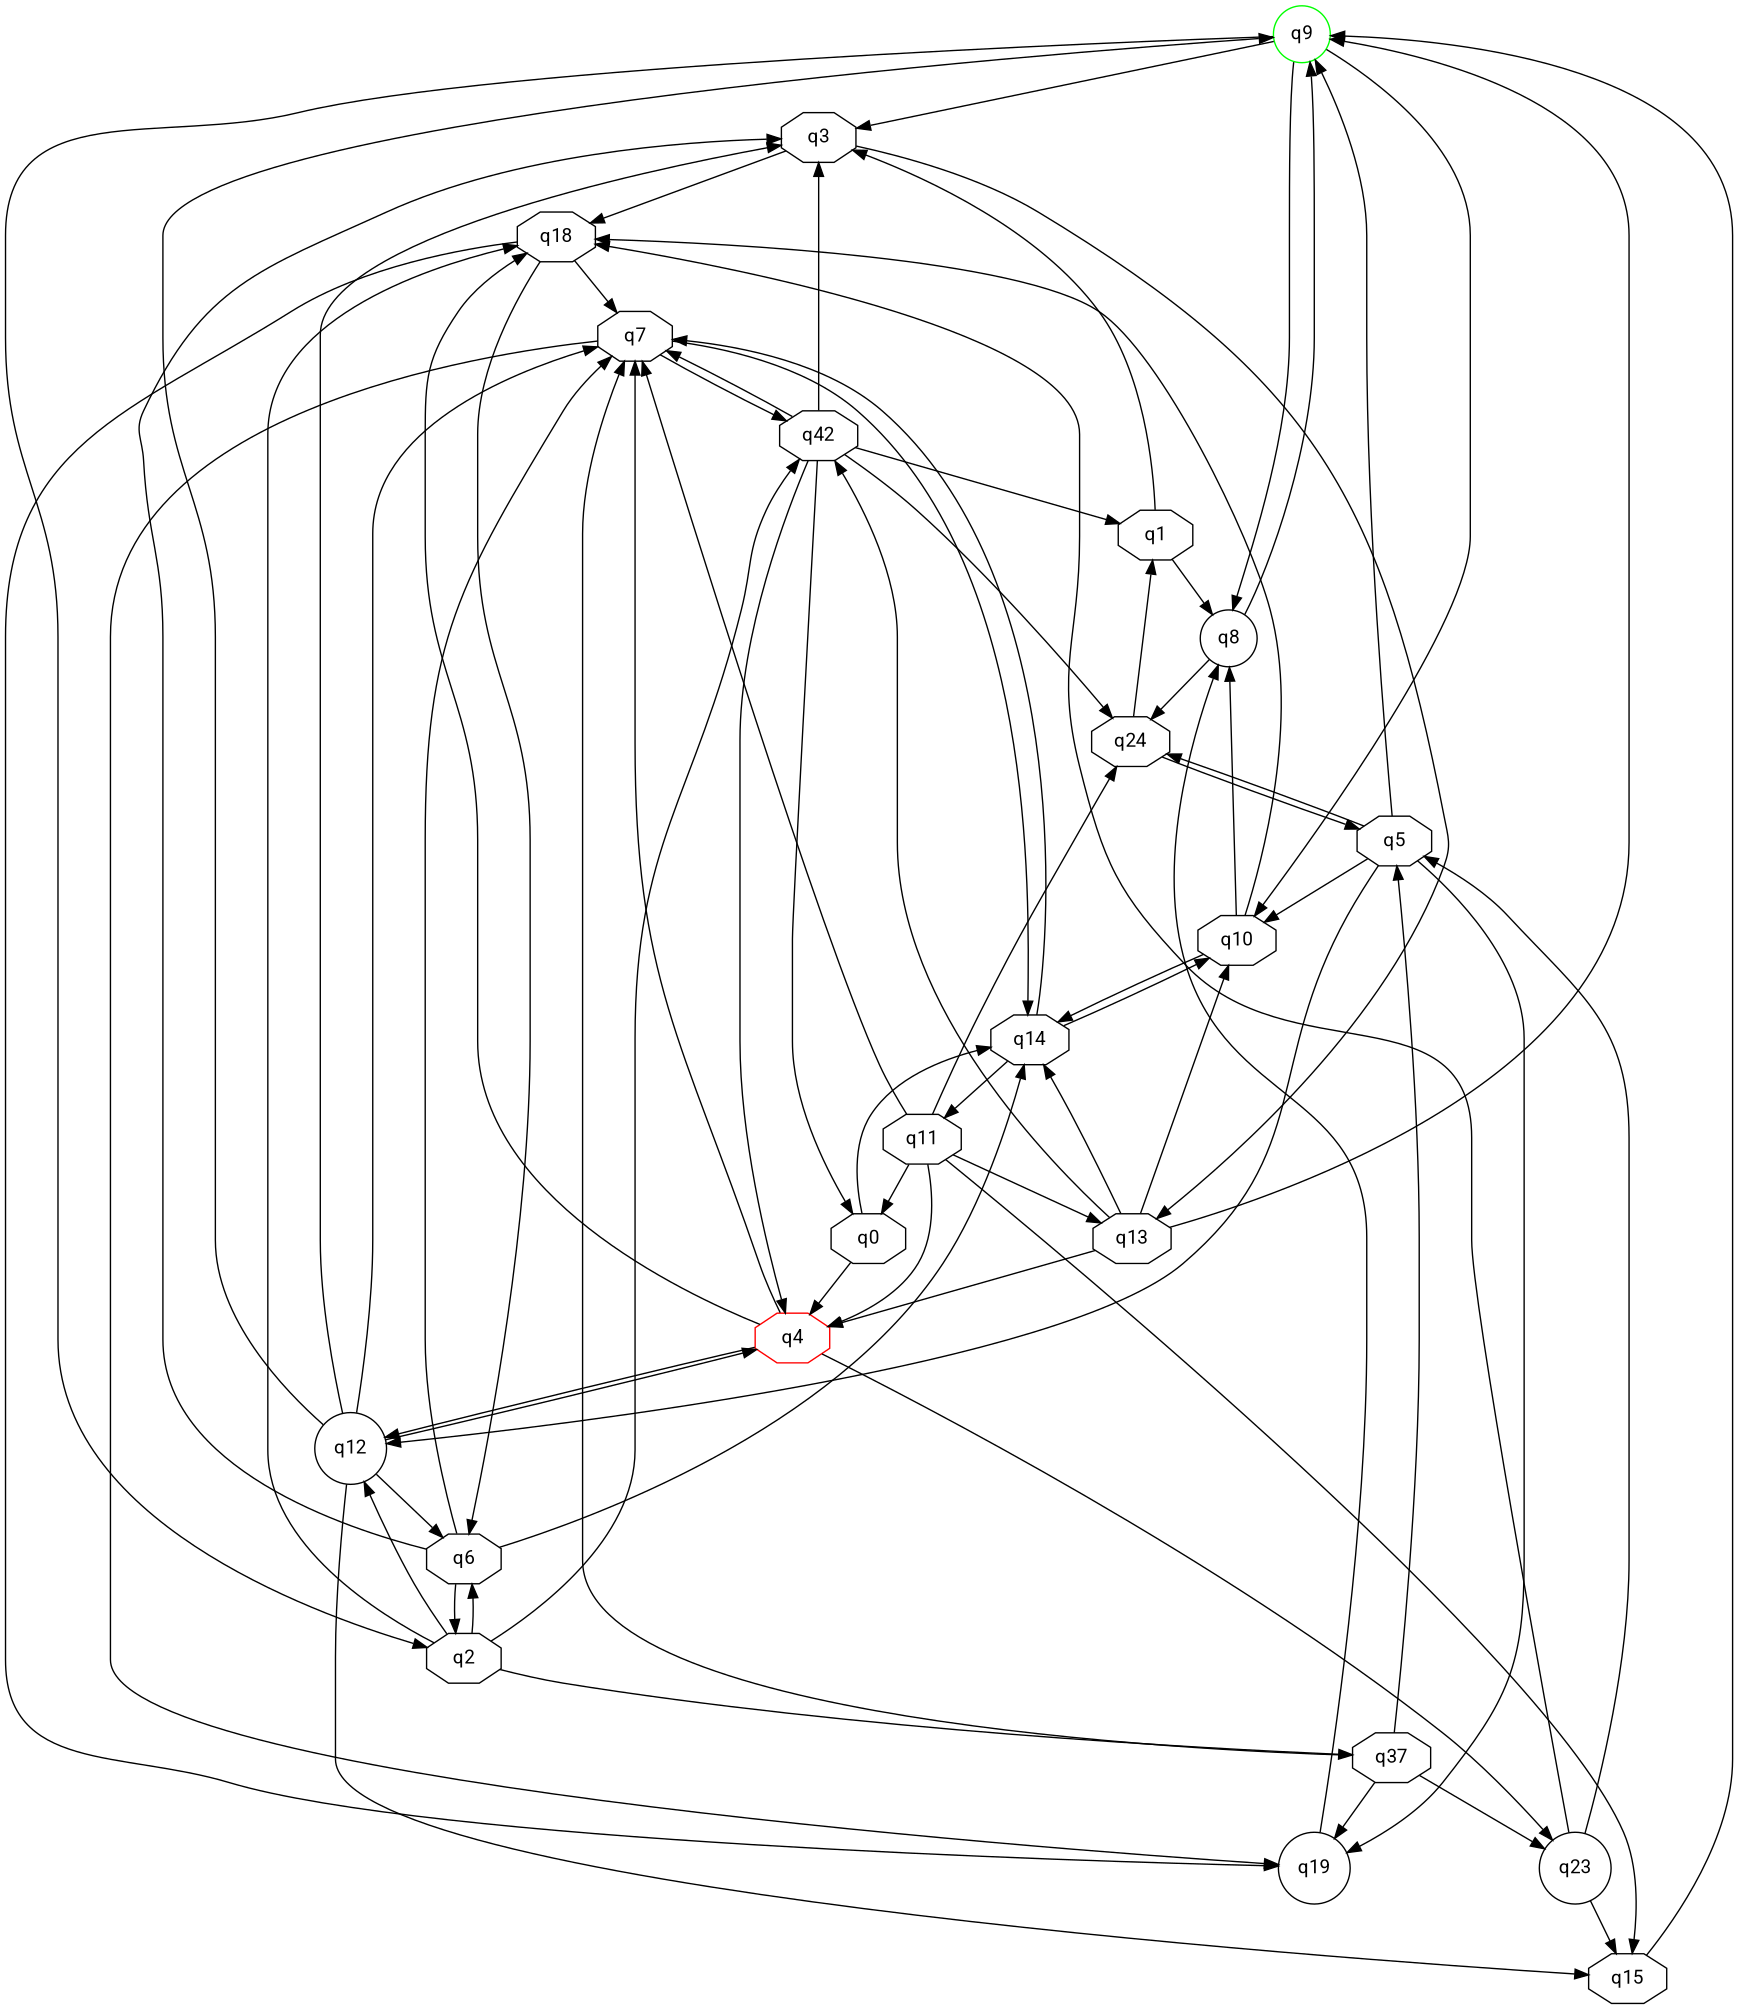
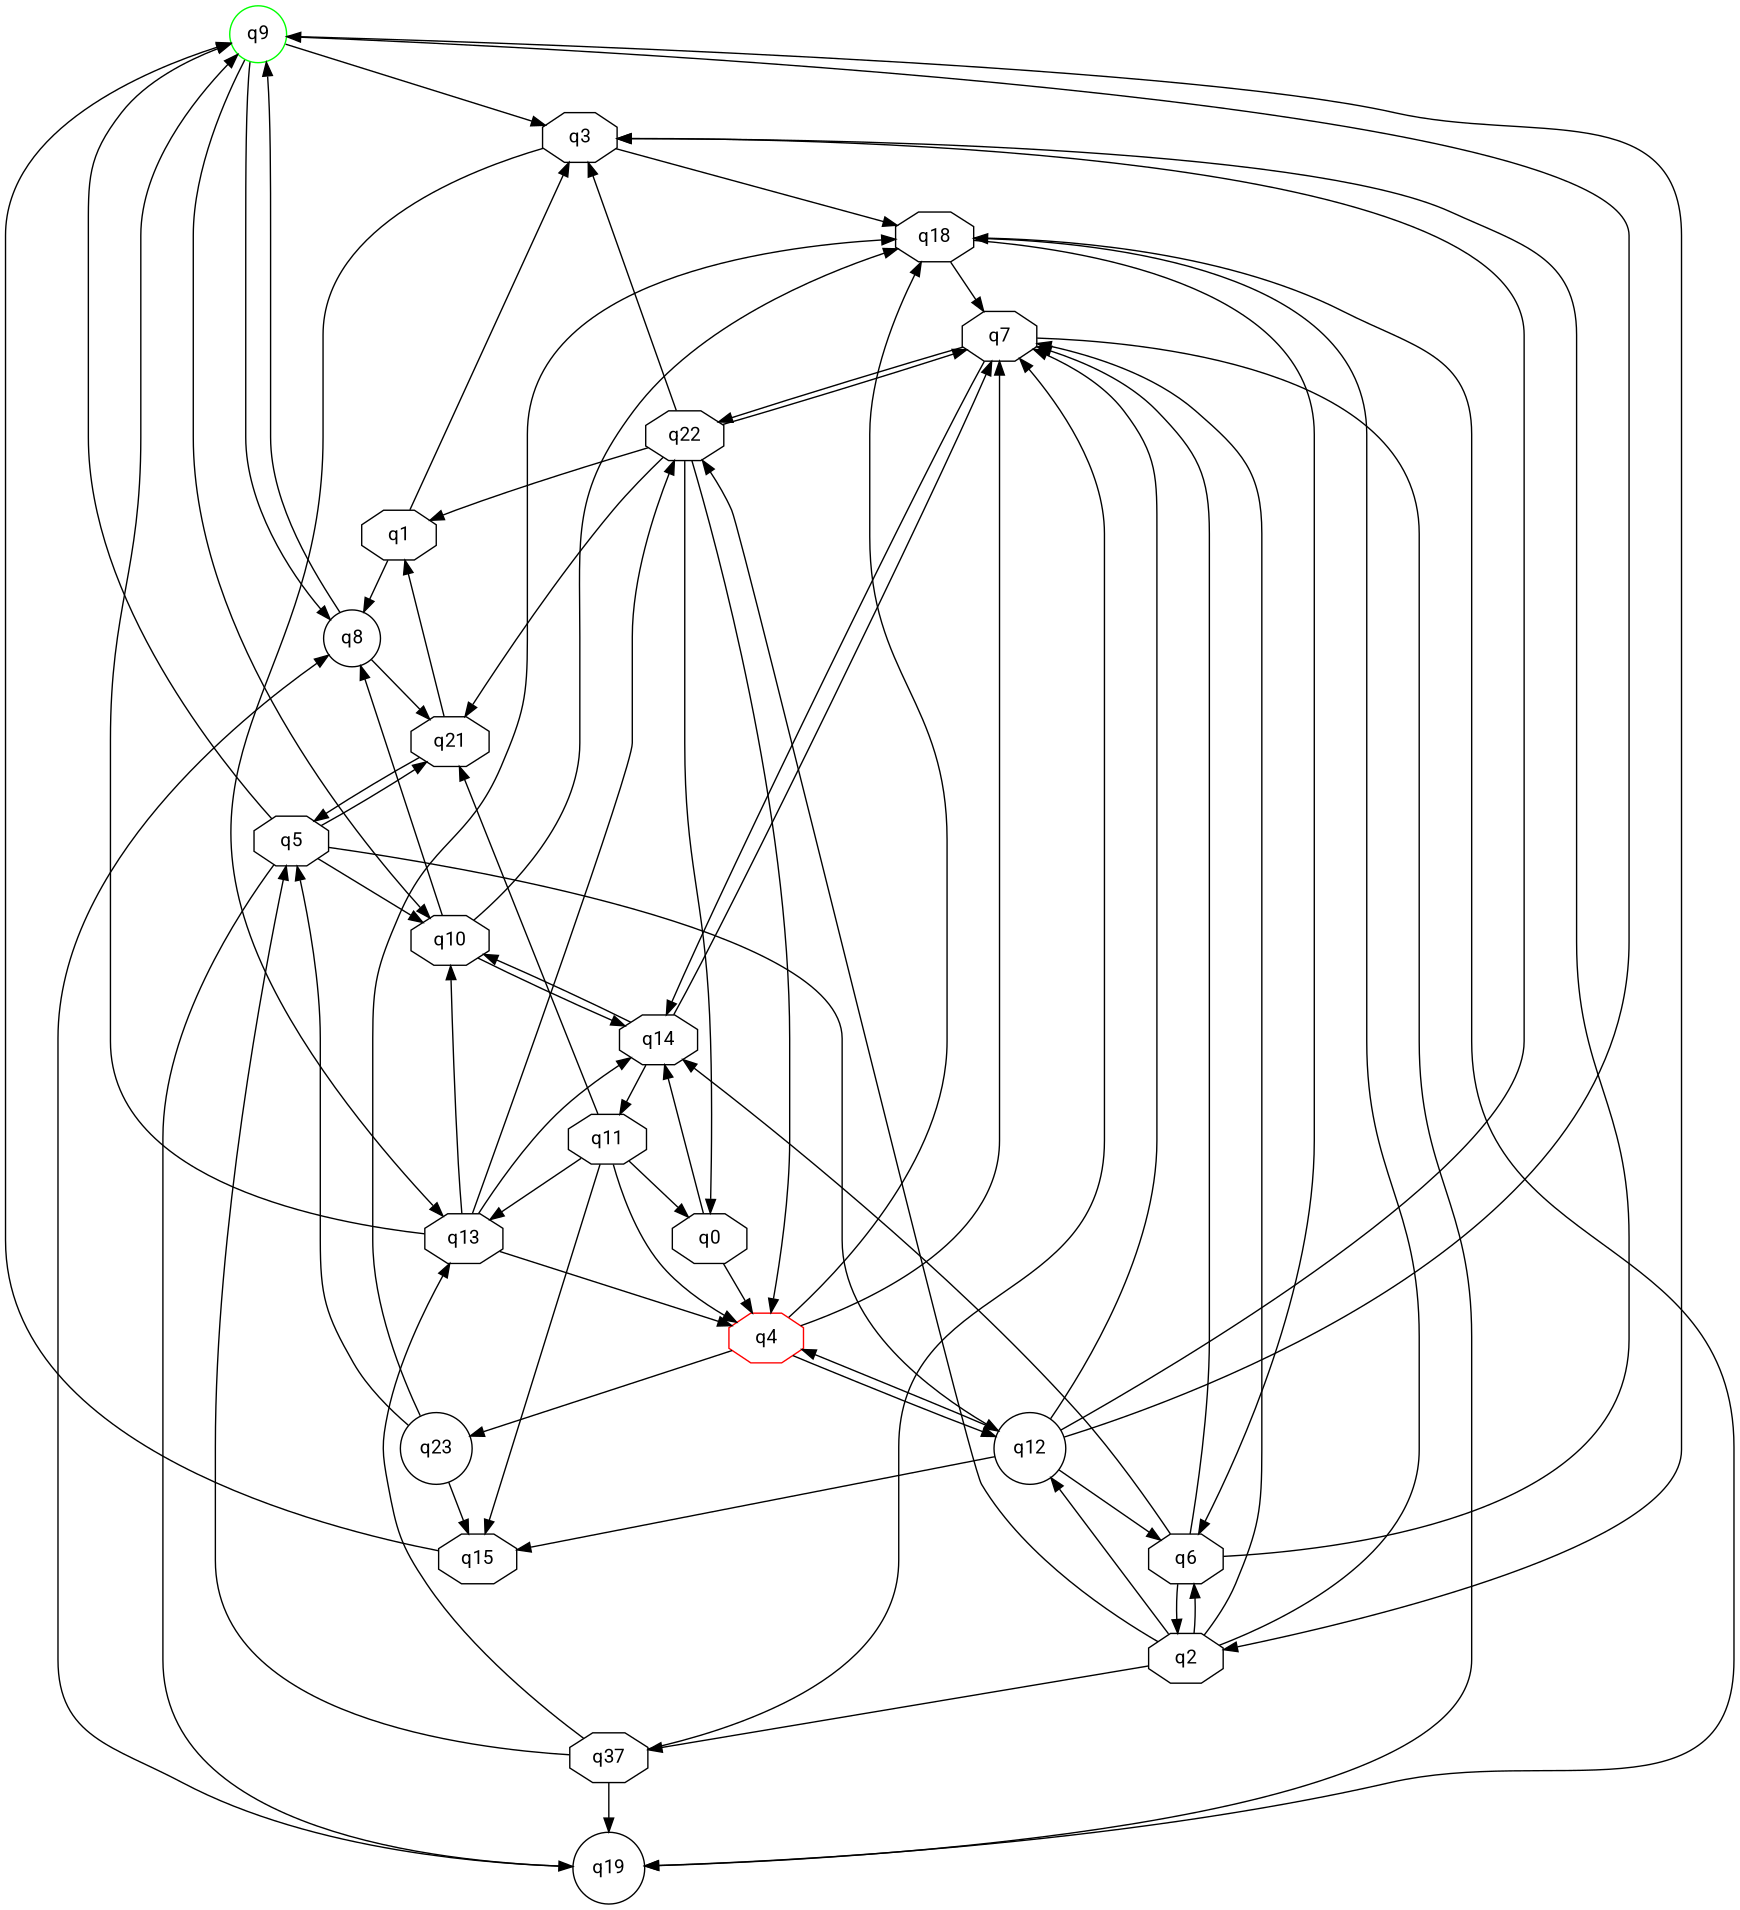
(819, 436) -> (685, 436)
(1131, 742) -> (450, 742)
(765, 749) -> (1262, 938)
(1476, 1809) -> (397, 1524)
